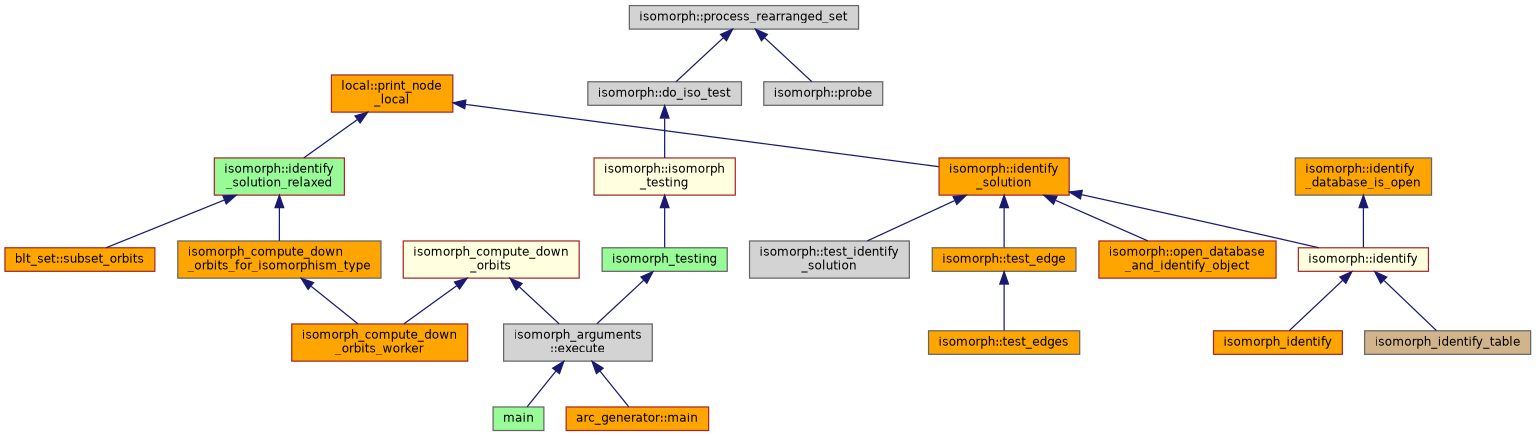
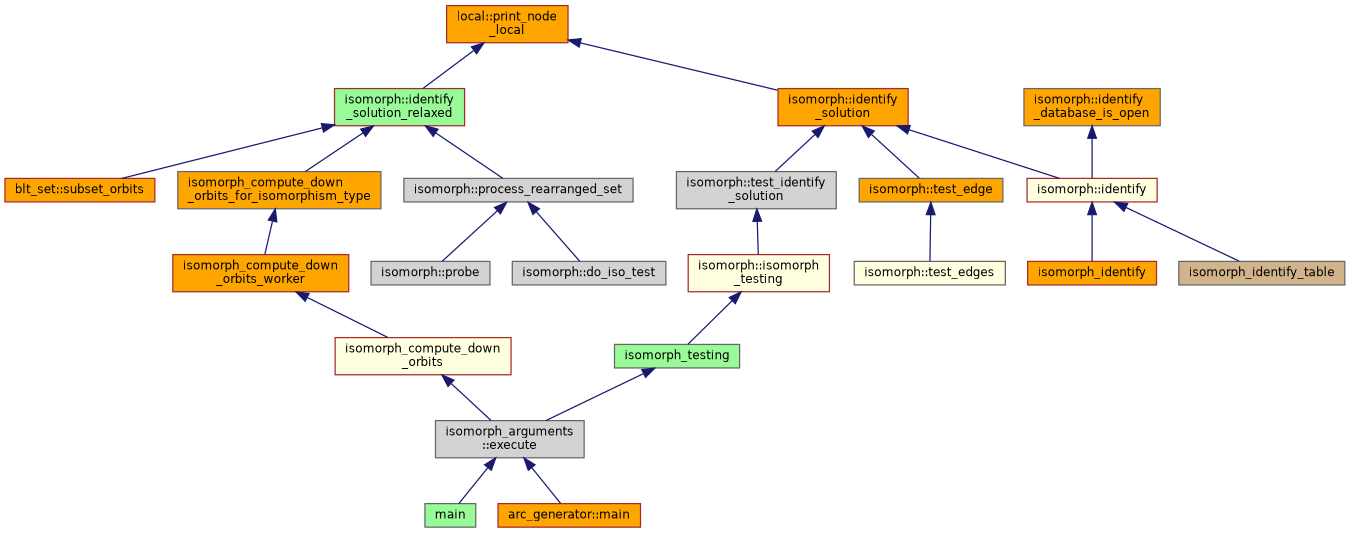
(665, 138) -> (758, 238)
none -> (469, 156)
(1187, 260) -> none
(430, 305) -> (348, 318)
(1004, 343) -> (930, 273)
